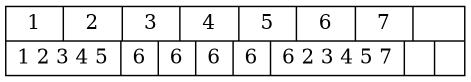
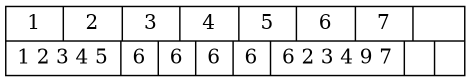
(337, 58) -> (337, 58)
